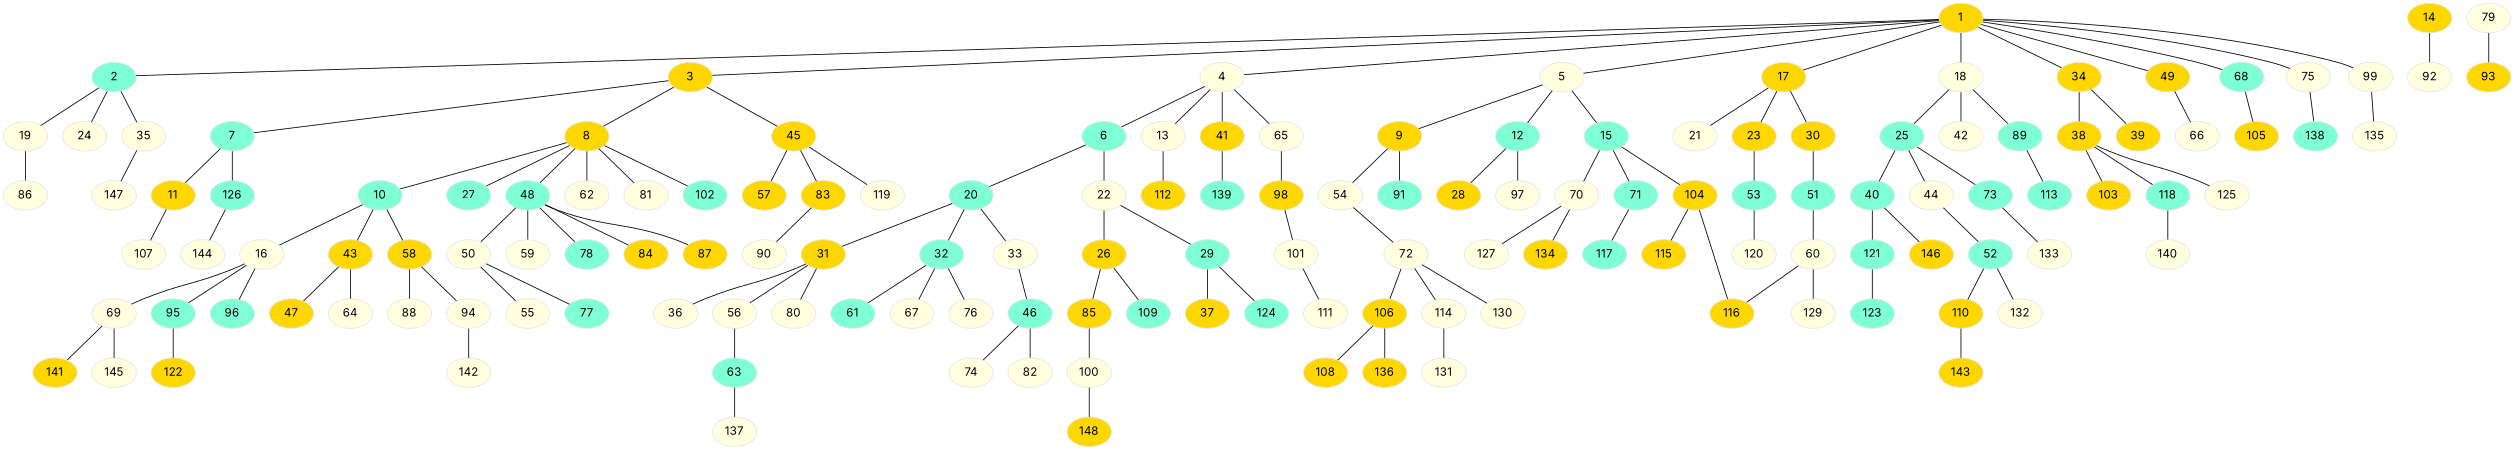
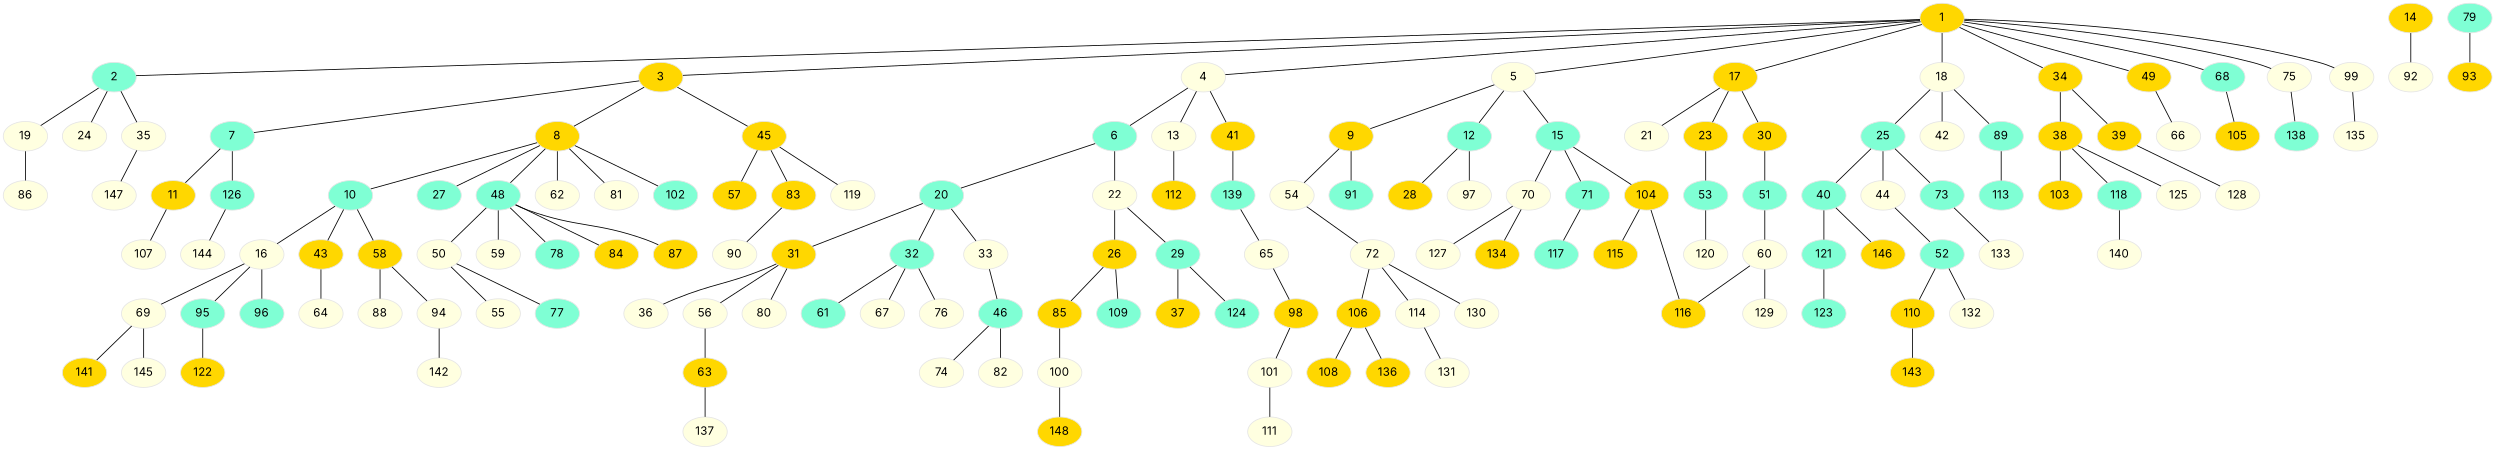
(2489, 18) -> (2470, 18)
(1252, 107) -> (1250, 225)
none -> (2238, 195)
(291, 314) -> none
(735, 373) -> (705, 373)
